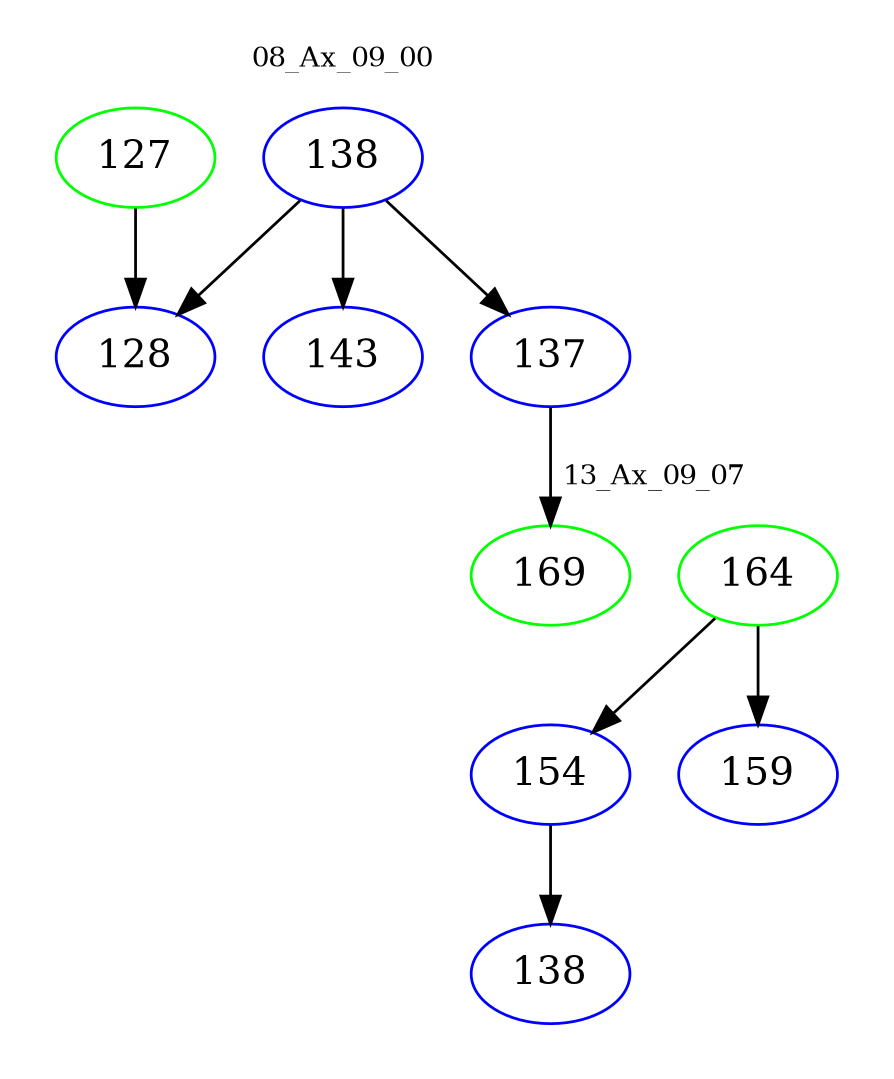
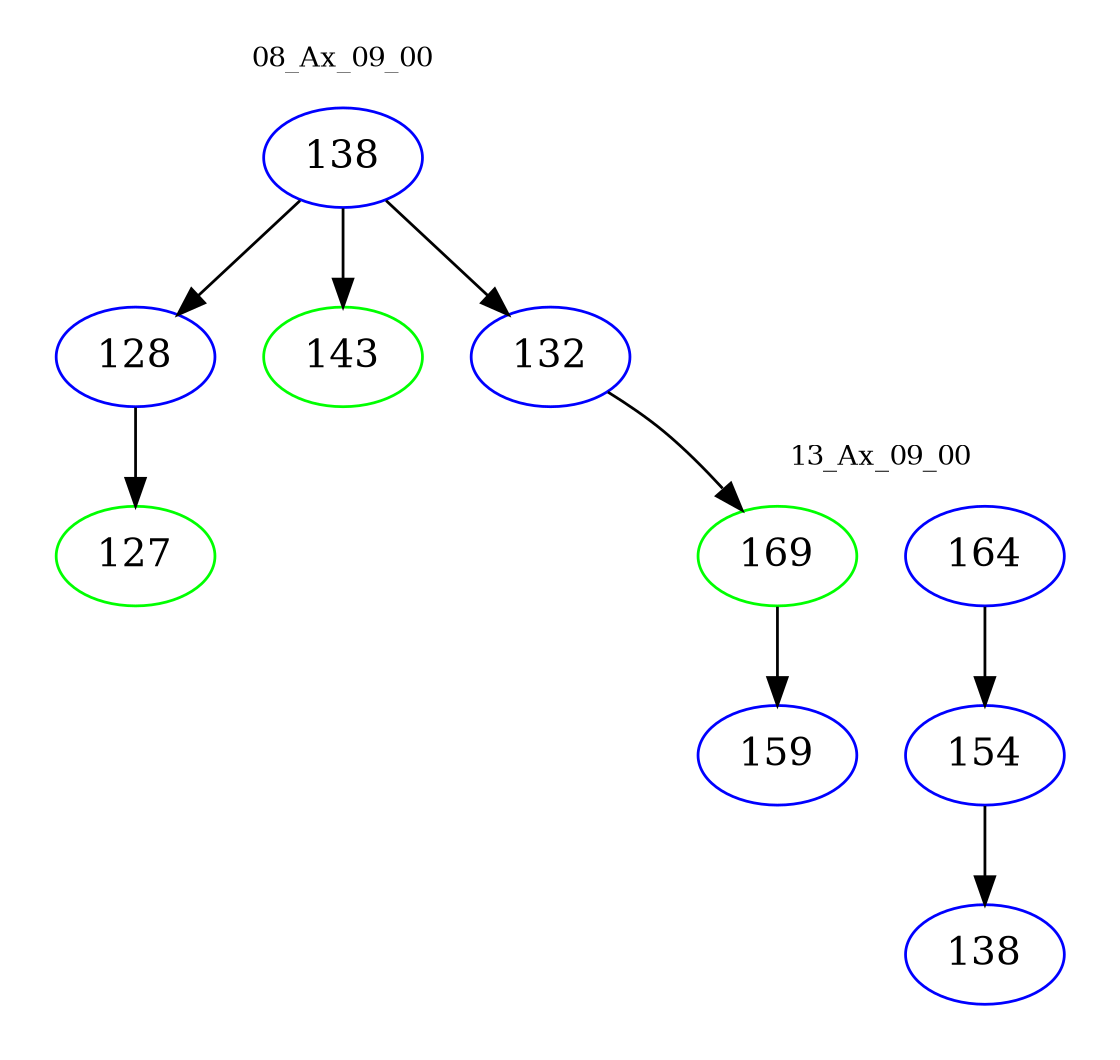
(136, 244) -> (136, 443)
(343, 357) -> (343, 357)
(551, 357) -> (551, 357)
(654, 477) -> (881, 458)
(758, 575) -> (985, 556)
(758, 661) -> (777, 642)
